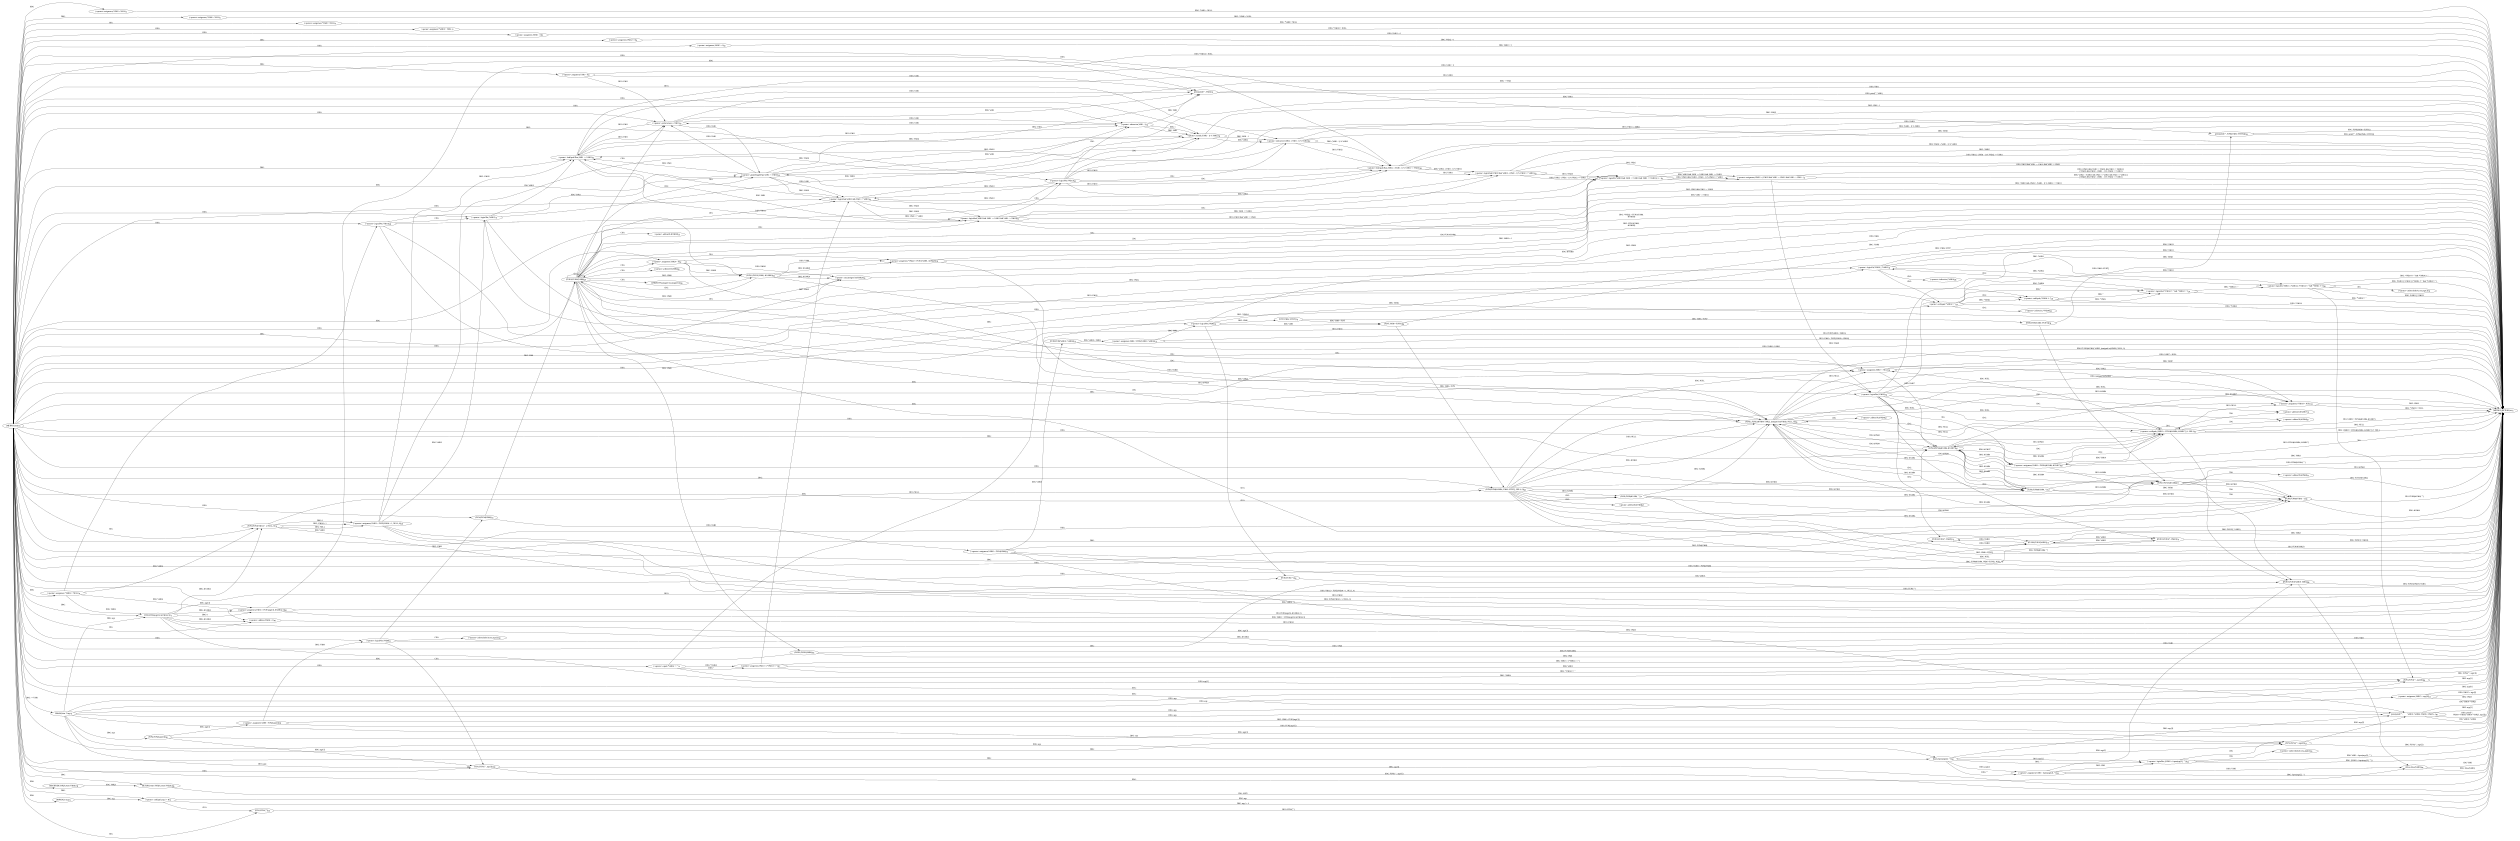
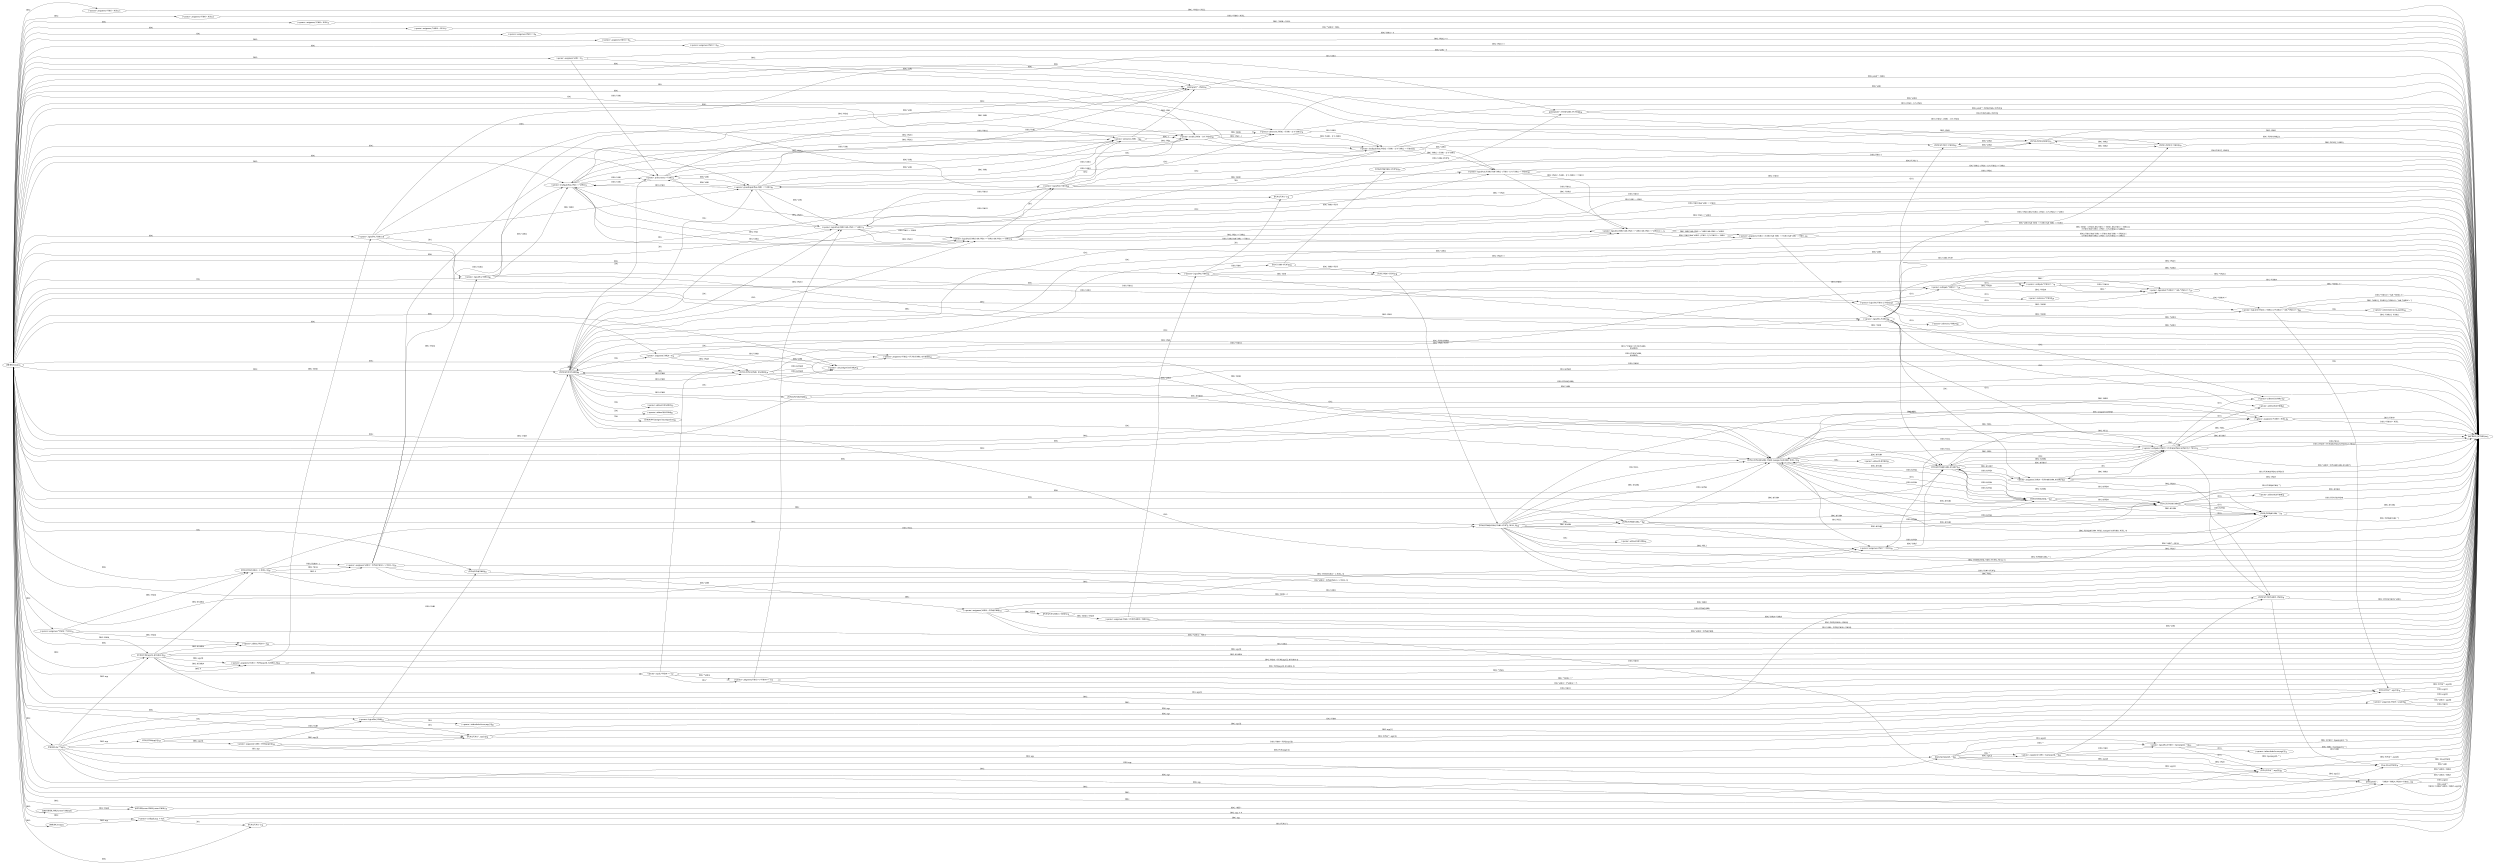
(2024, 277) -> (2025, 302)
(2086, 408) -> (1845, 529)
(32, 698) -> (29, 718)
